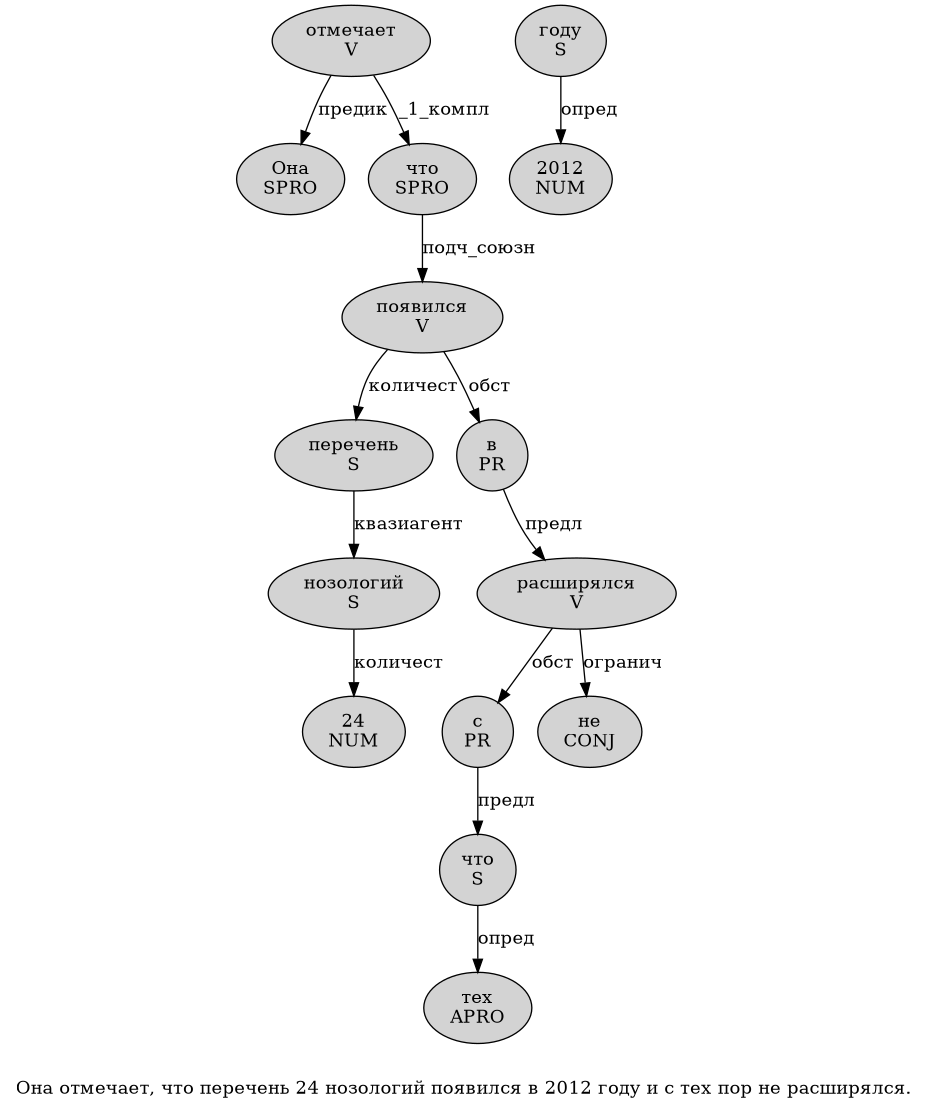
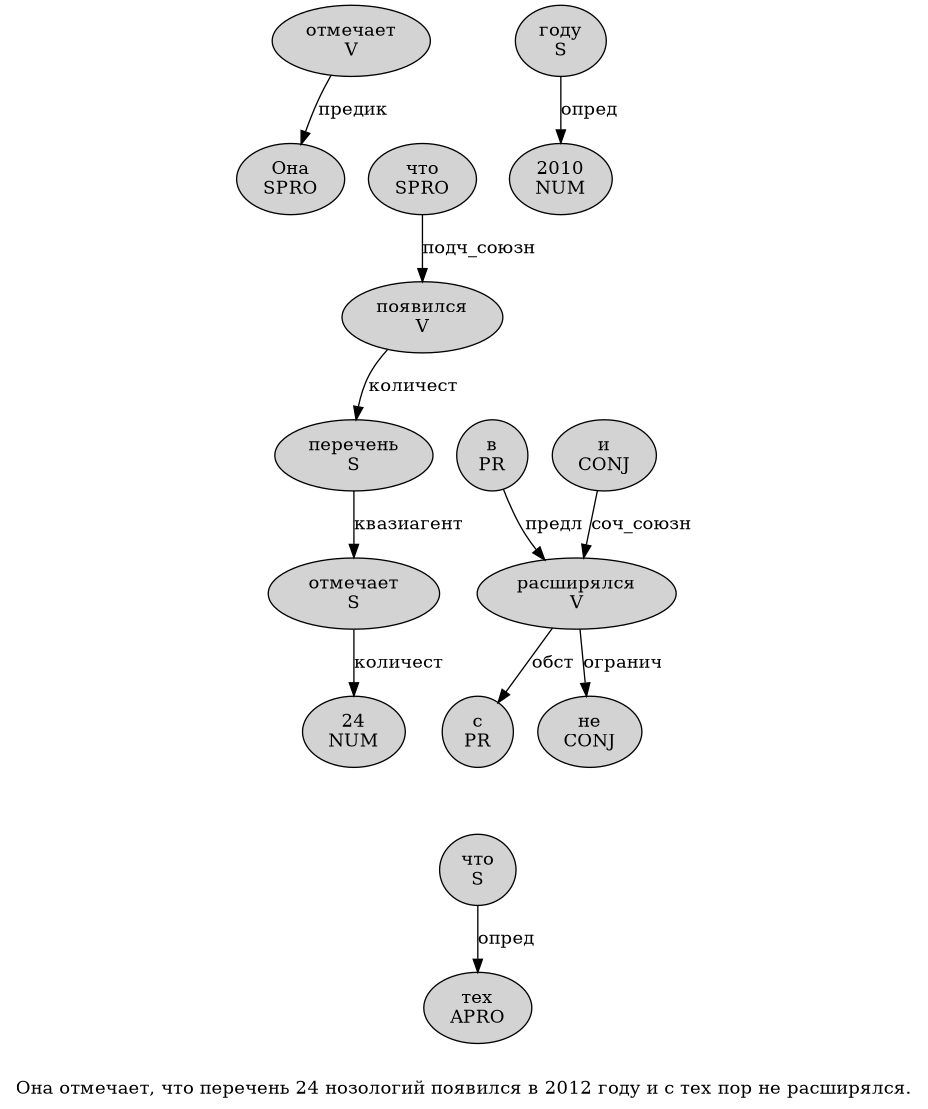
(390, 103) -> none
(561, 179) -> (561, 179)
(460, 380) -> none
none -> (604, 455)
(354, 594) -> (354, 594)
(478, 794) -> none
